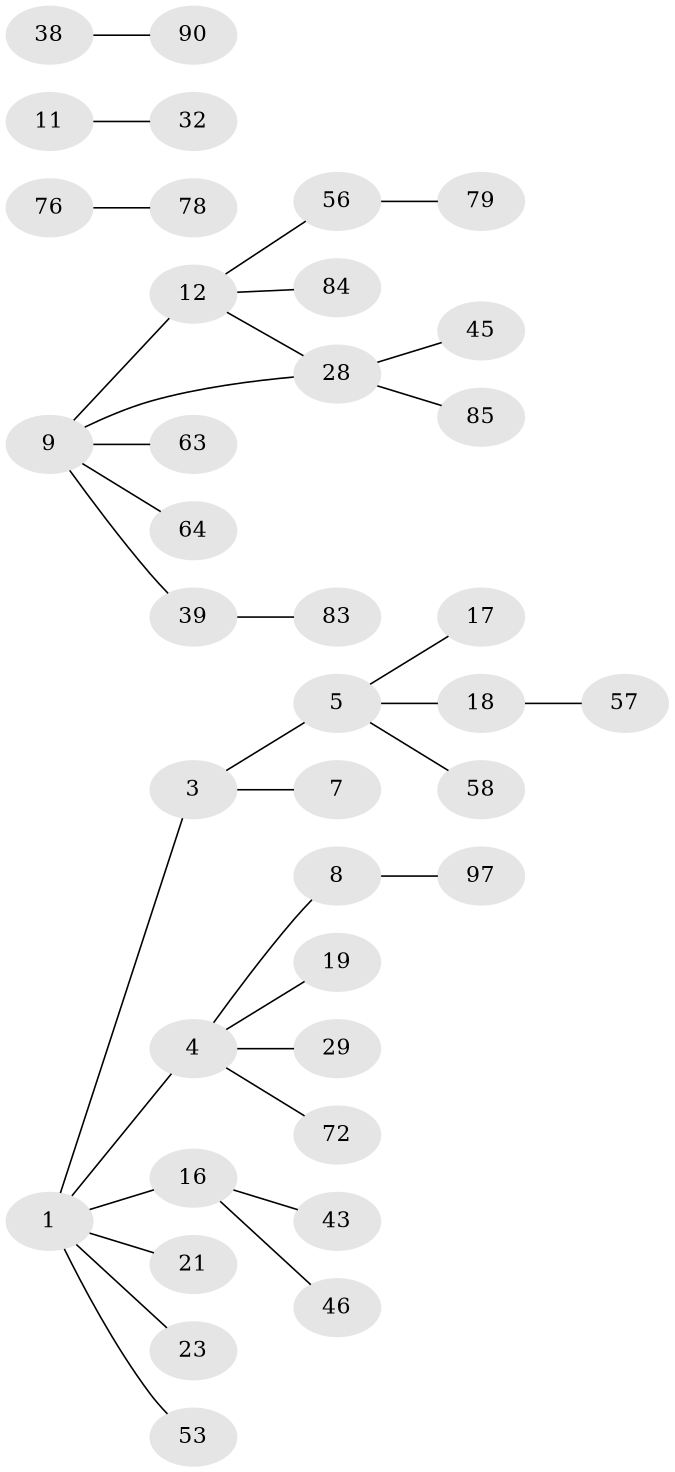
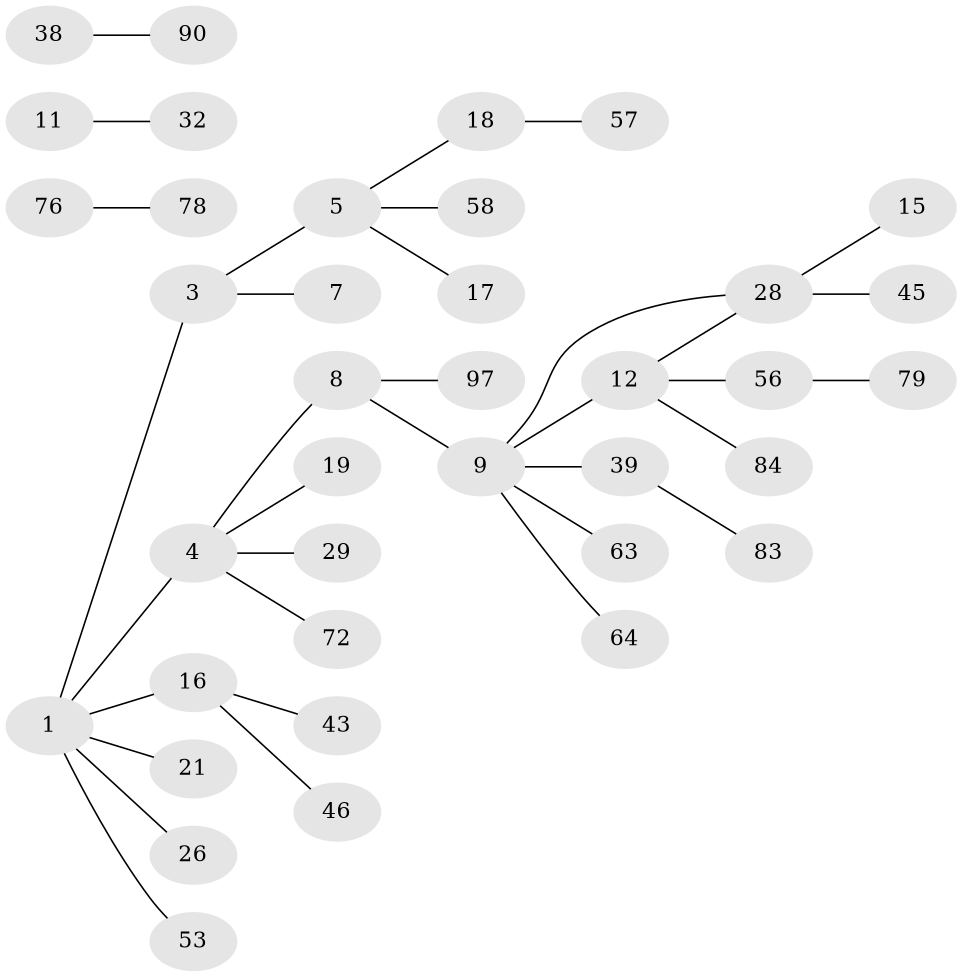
(481, 417) -> (913, 208)
none -> (409, 424)
(193, 1351) -> (193, 855)
